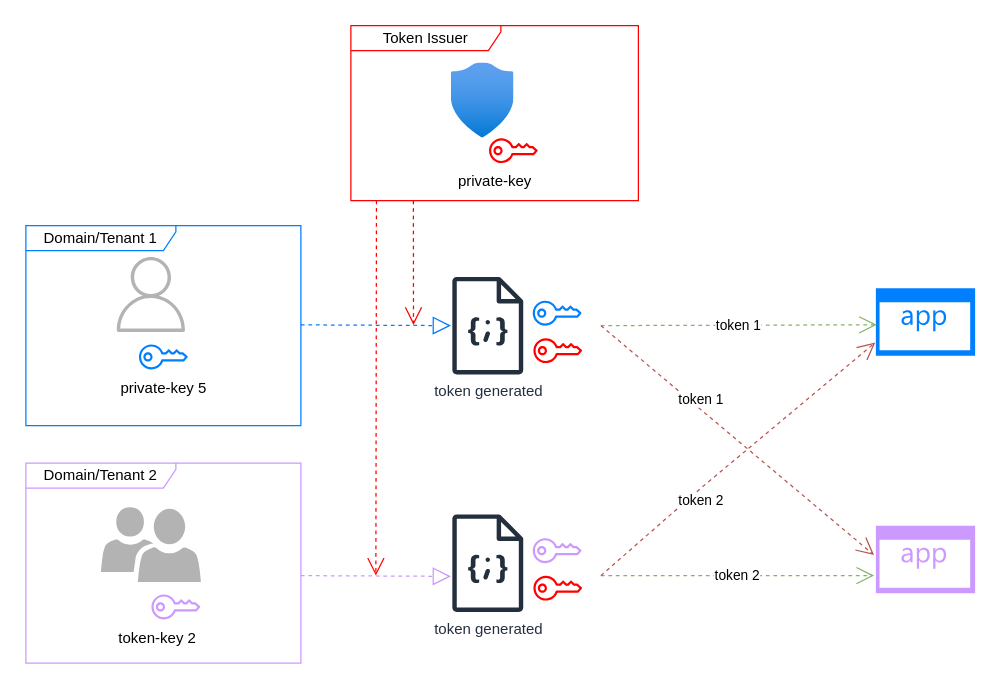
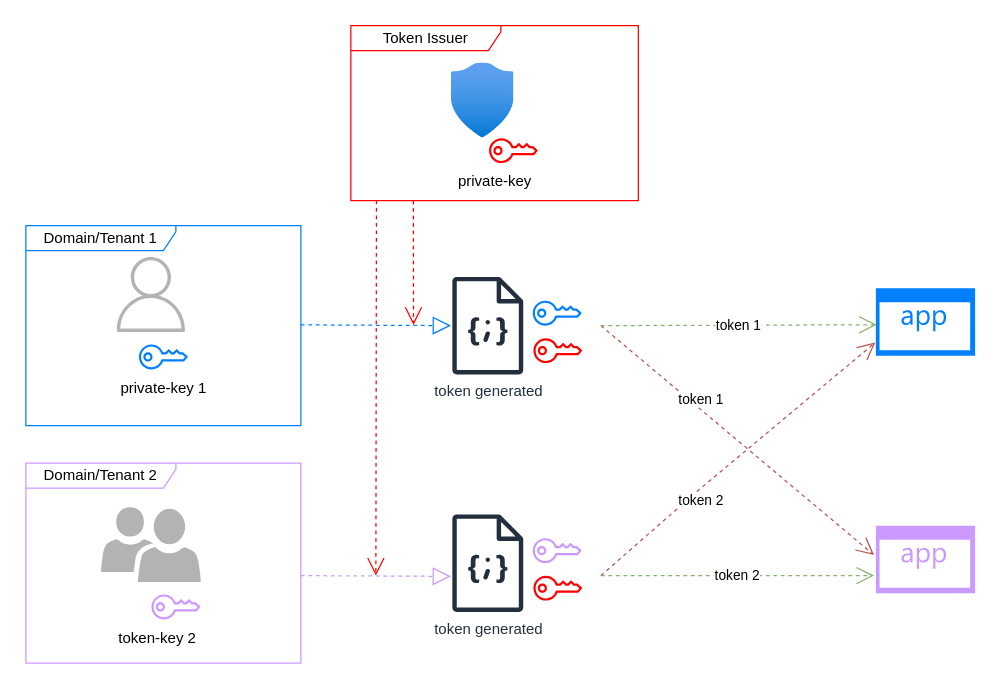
(164, 388) -> (164, 388)
